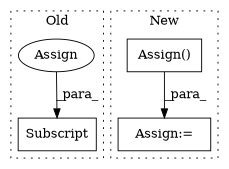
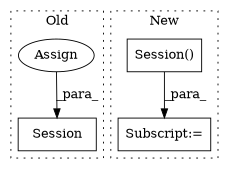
(164, 55) -> (164, 55)
(57, 134) -> (57, 134)
(164, 134) -> (164, 134)
